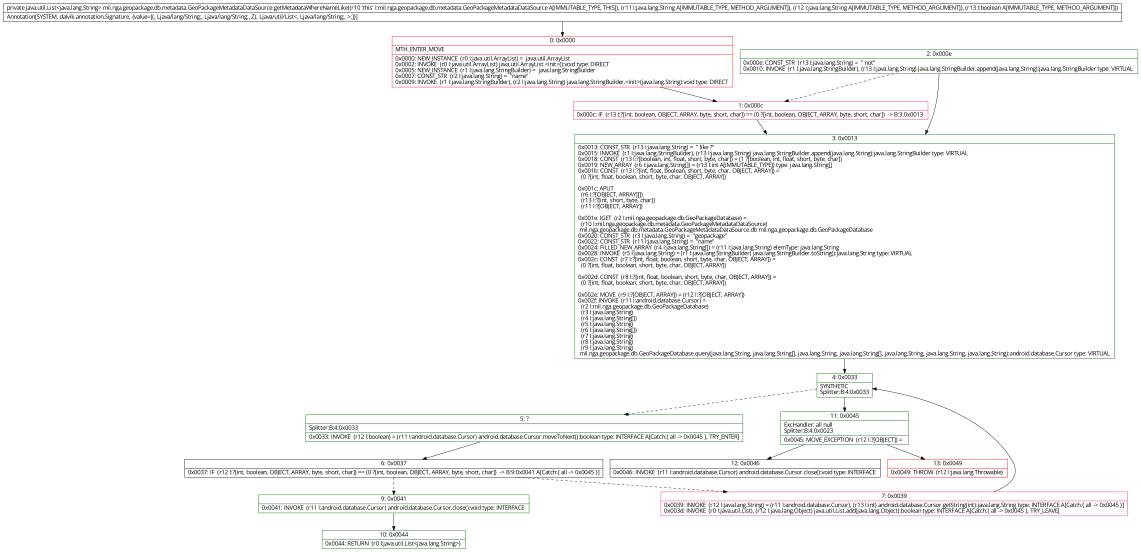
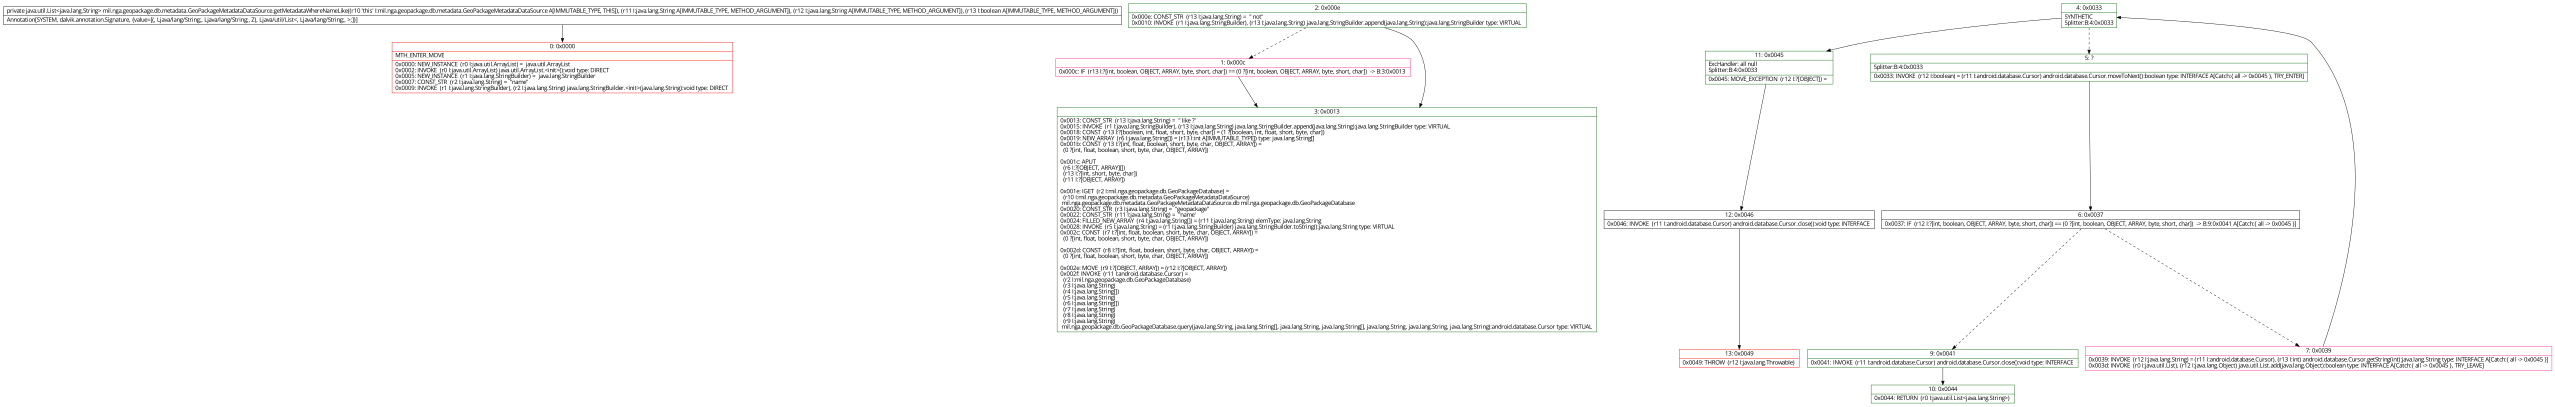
(687, 94) -> none
(845, 364) -> none
(809, 431) -> (1733, 70)
(904, 451) -> (1739, 287)
